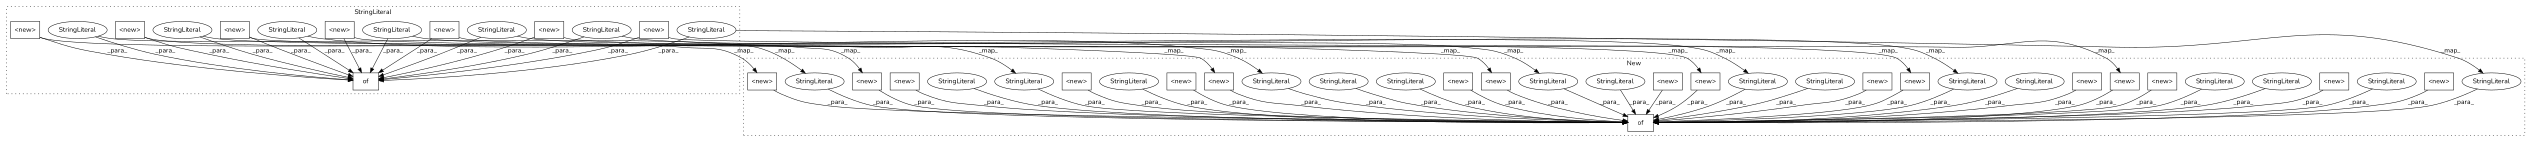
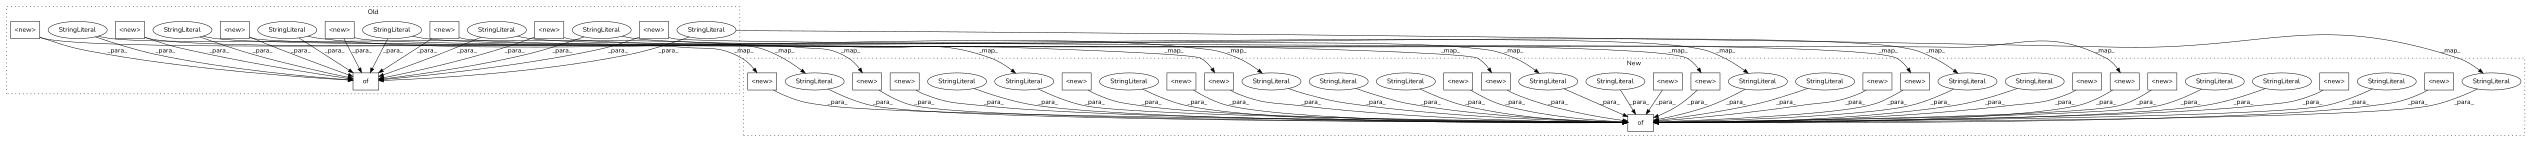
(373, 12) -> (373, 12)
